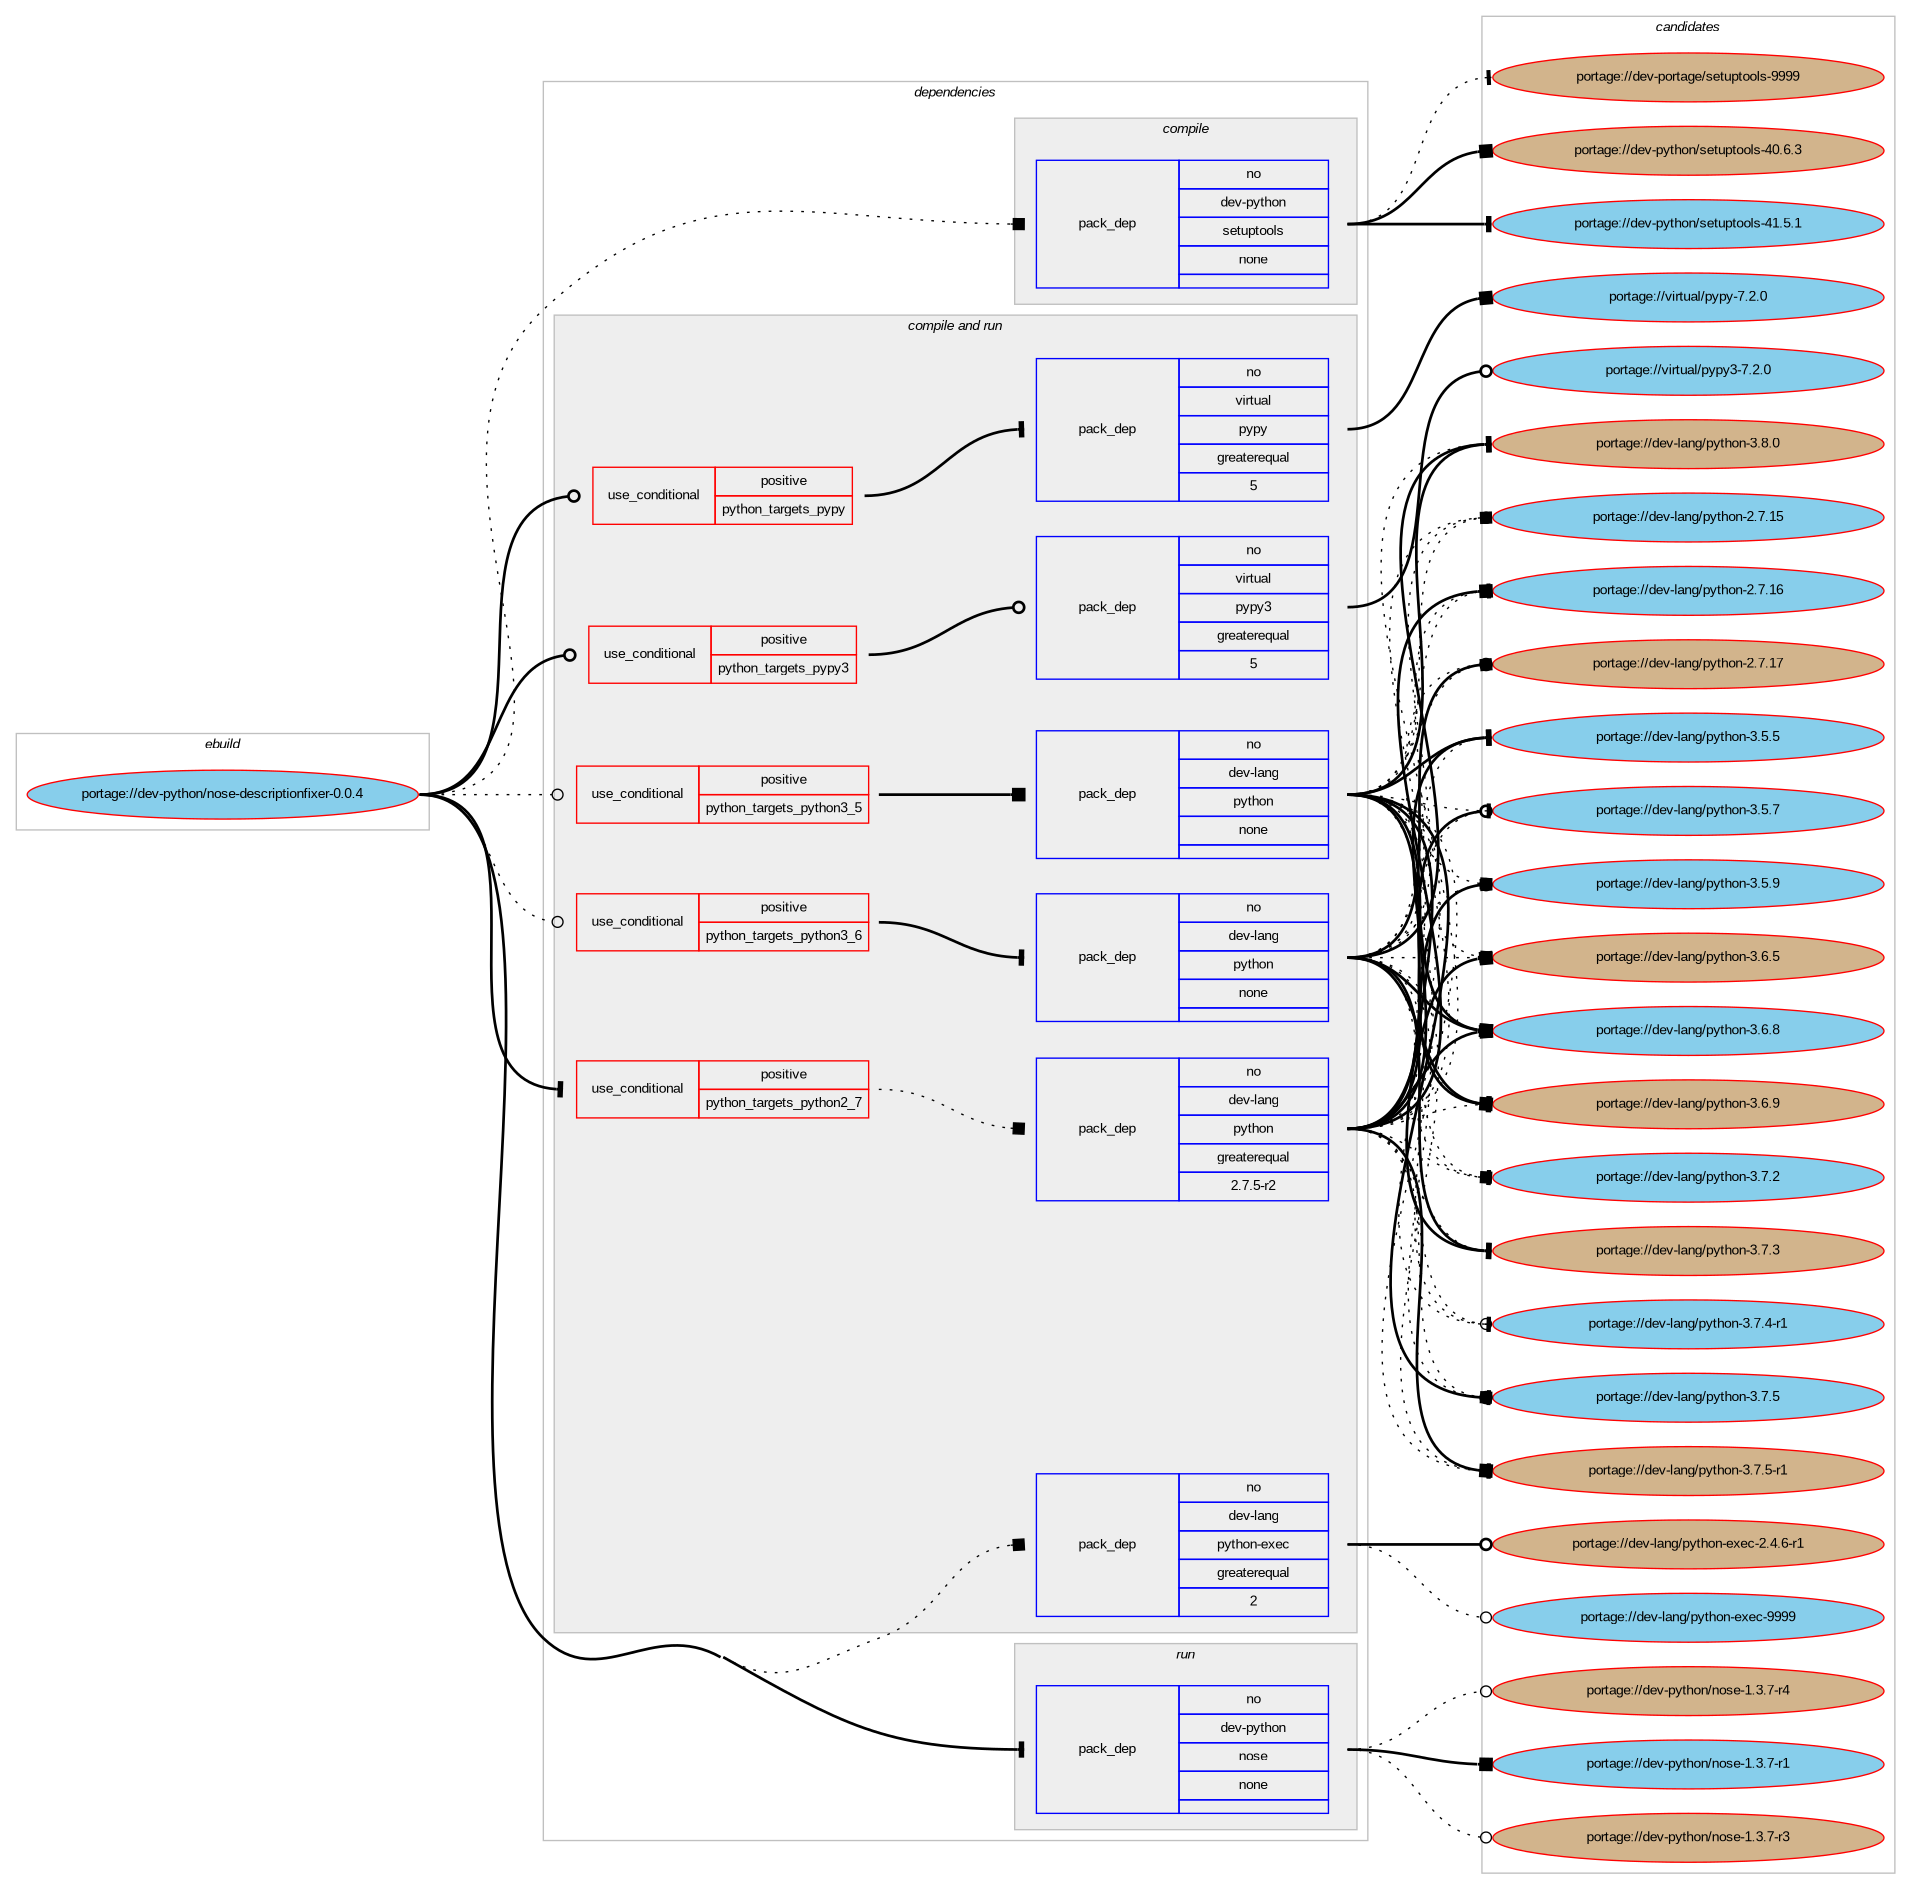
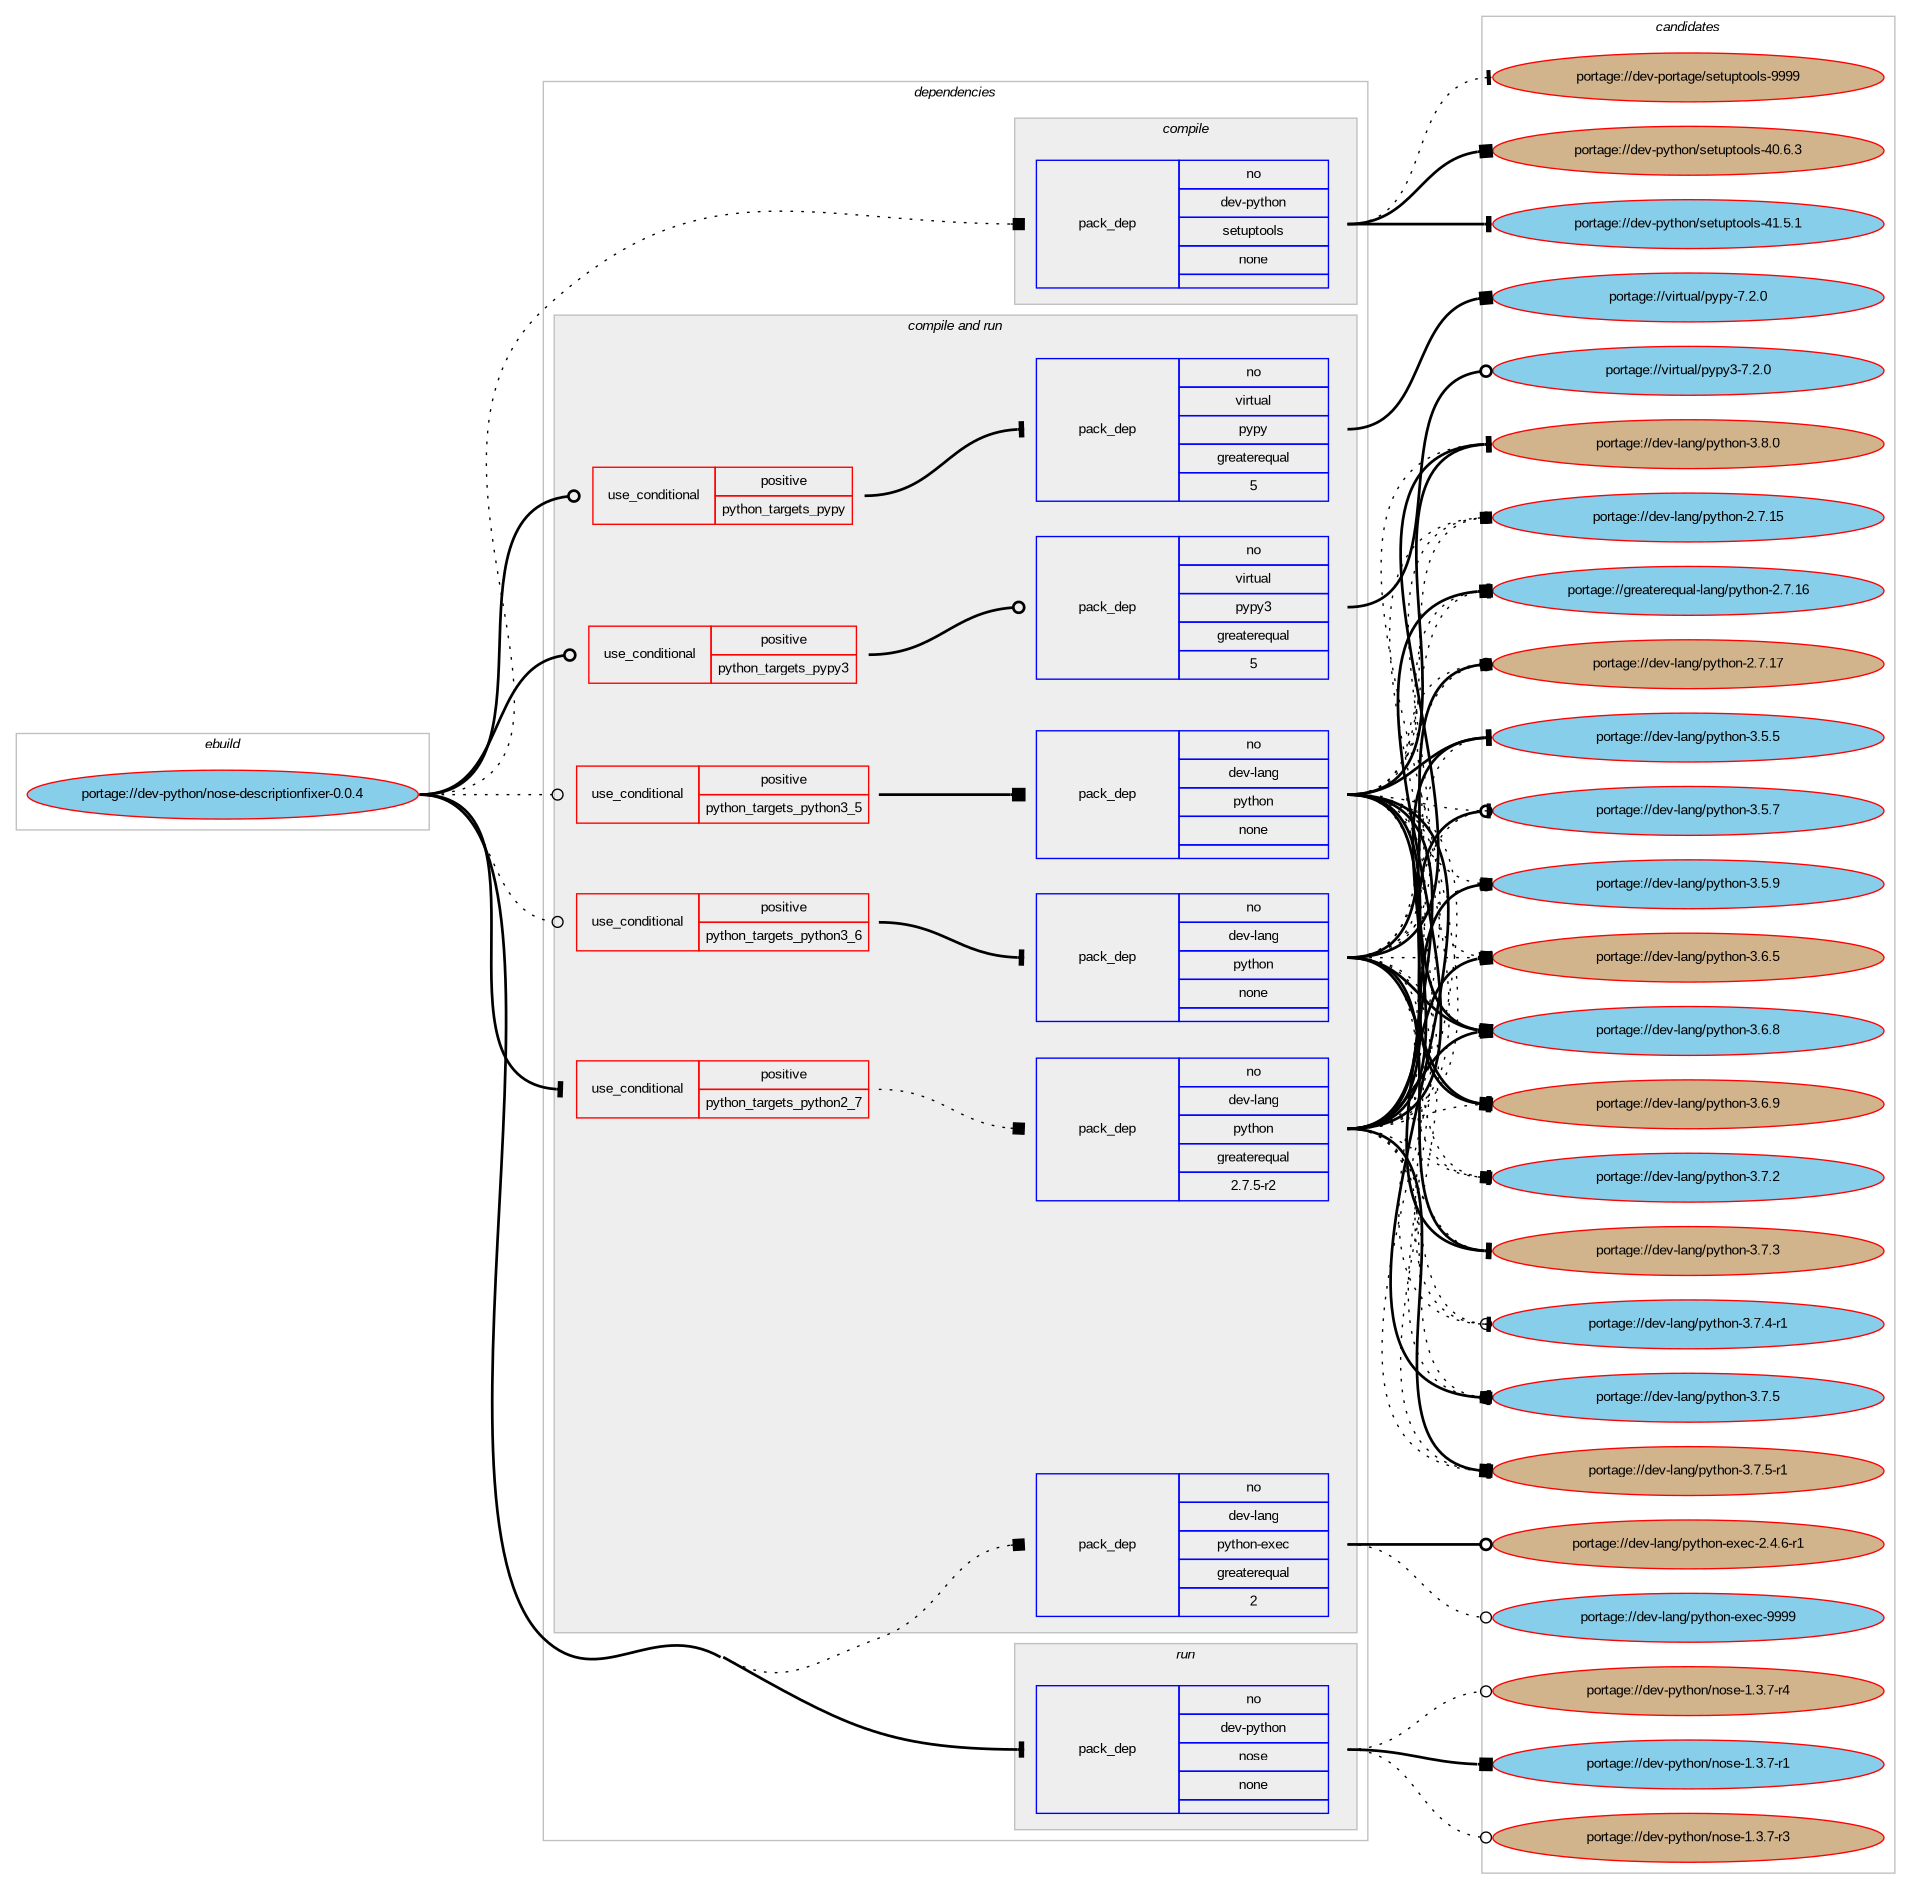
(1688, 591) -> (1688, 591)
